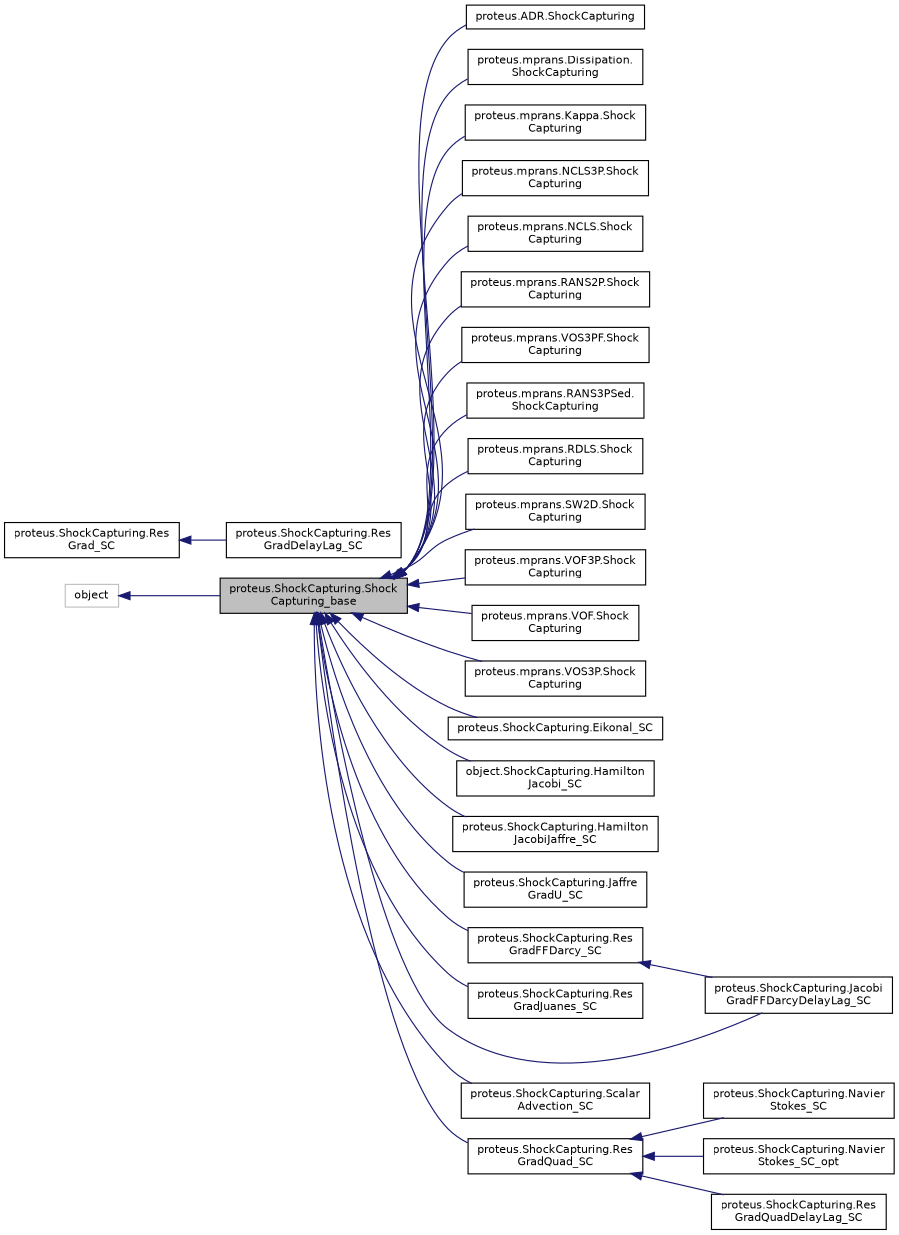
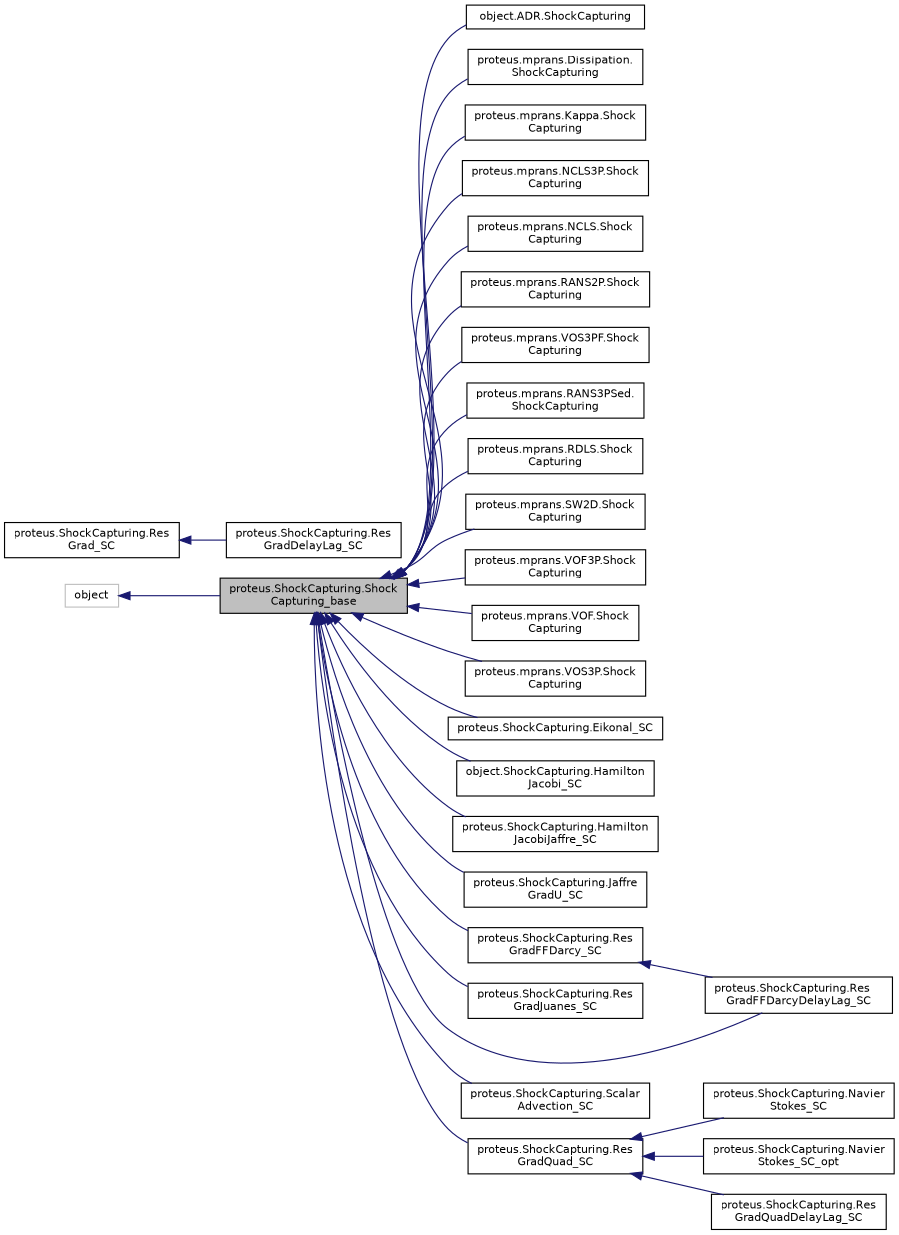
(555, 17) -> (555, 17)
(799, 995) -> (799, 995)
